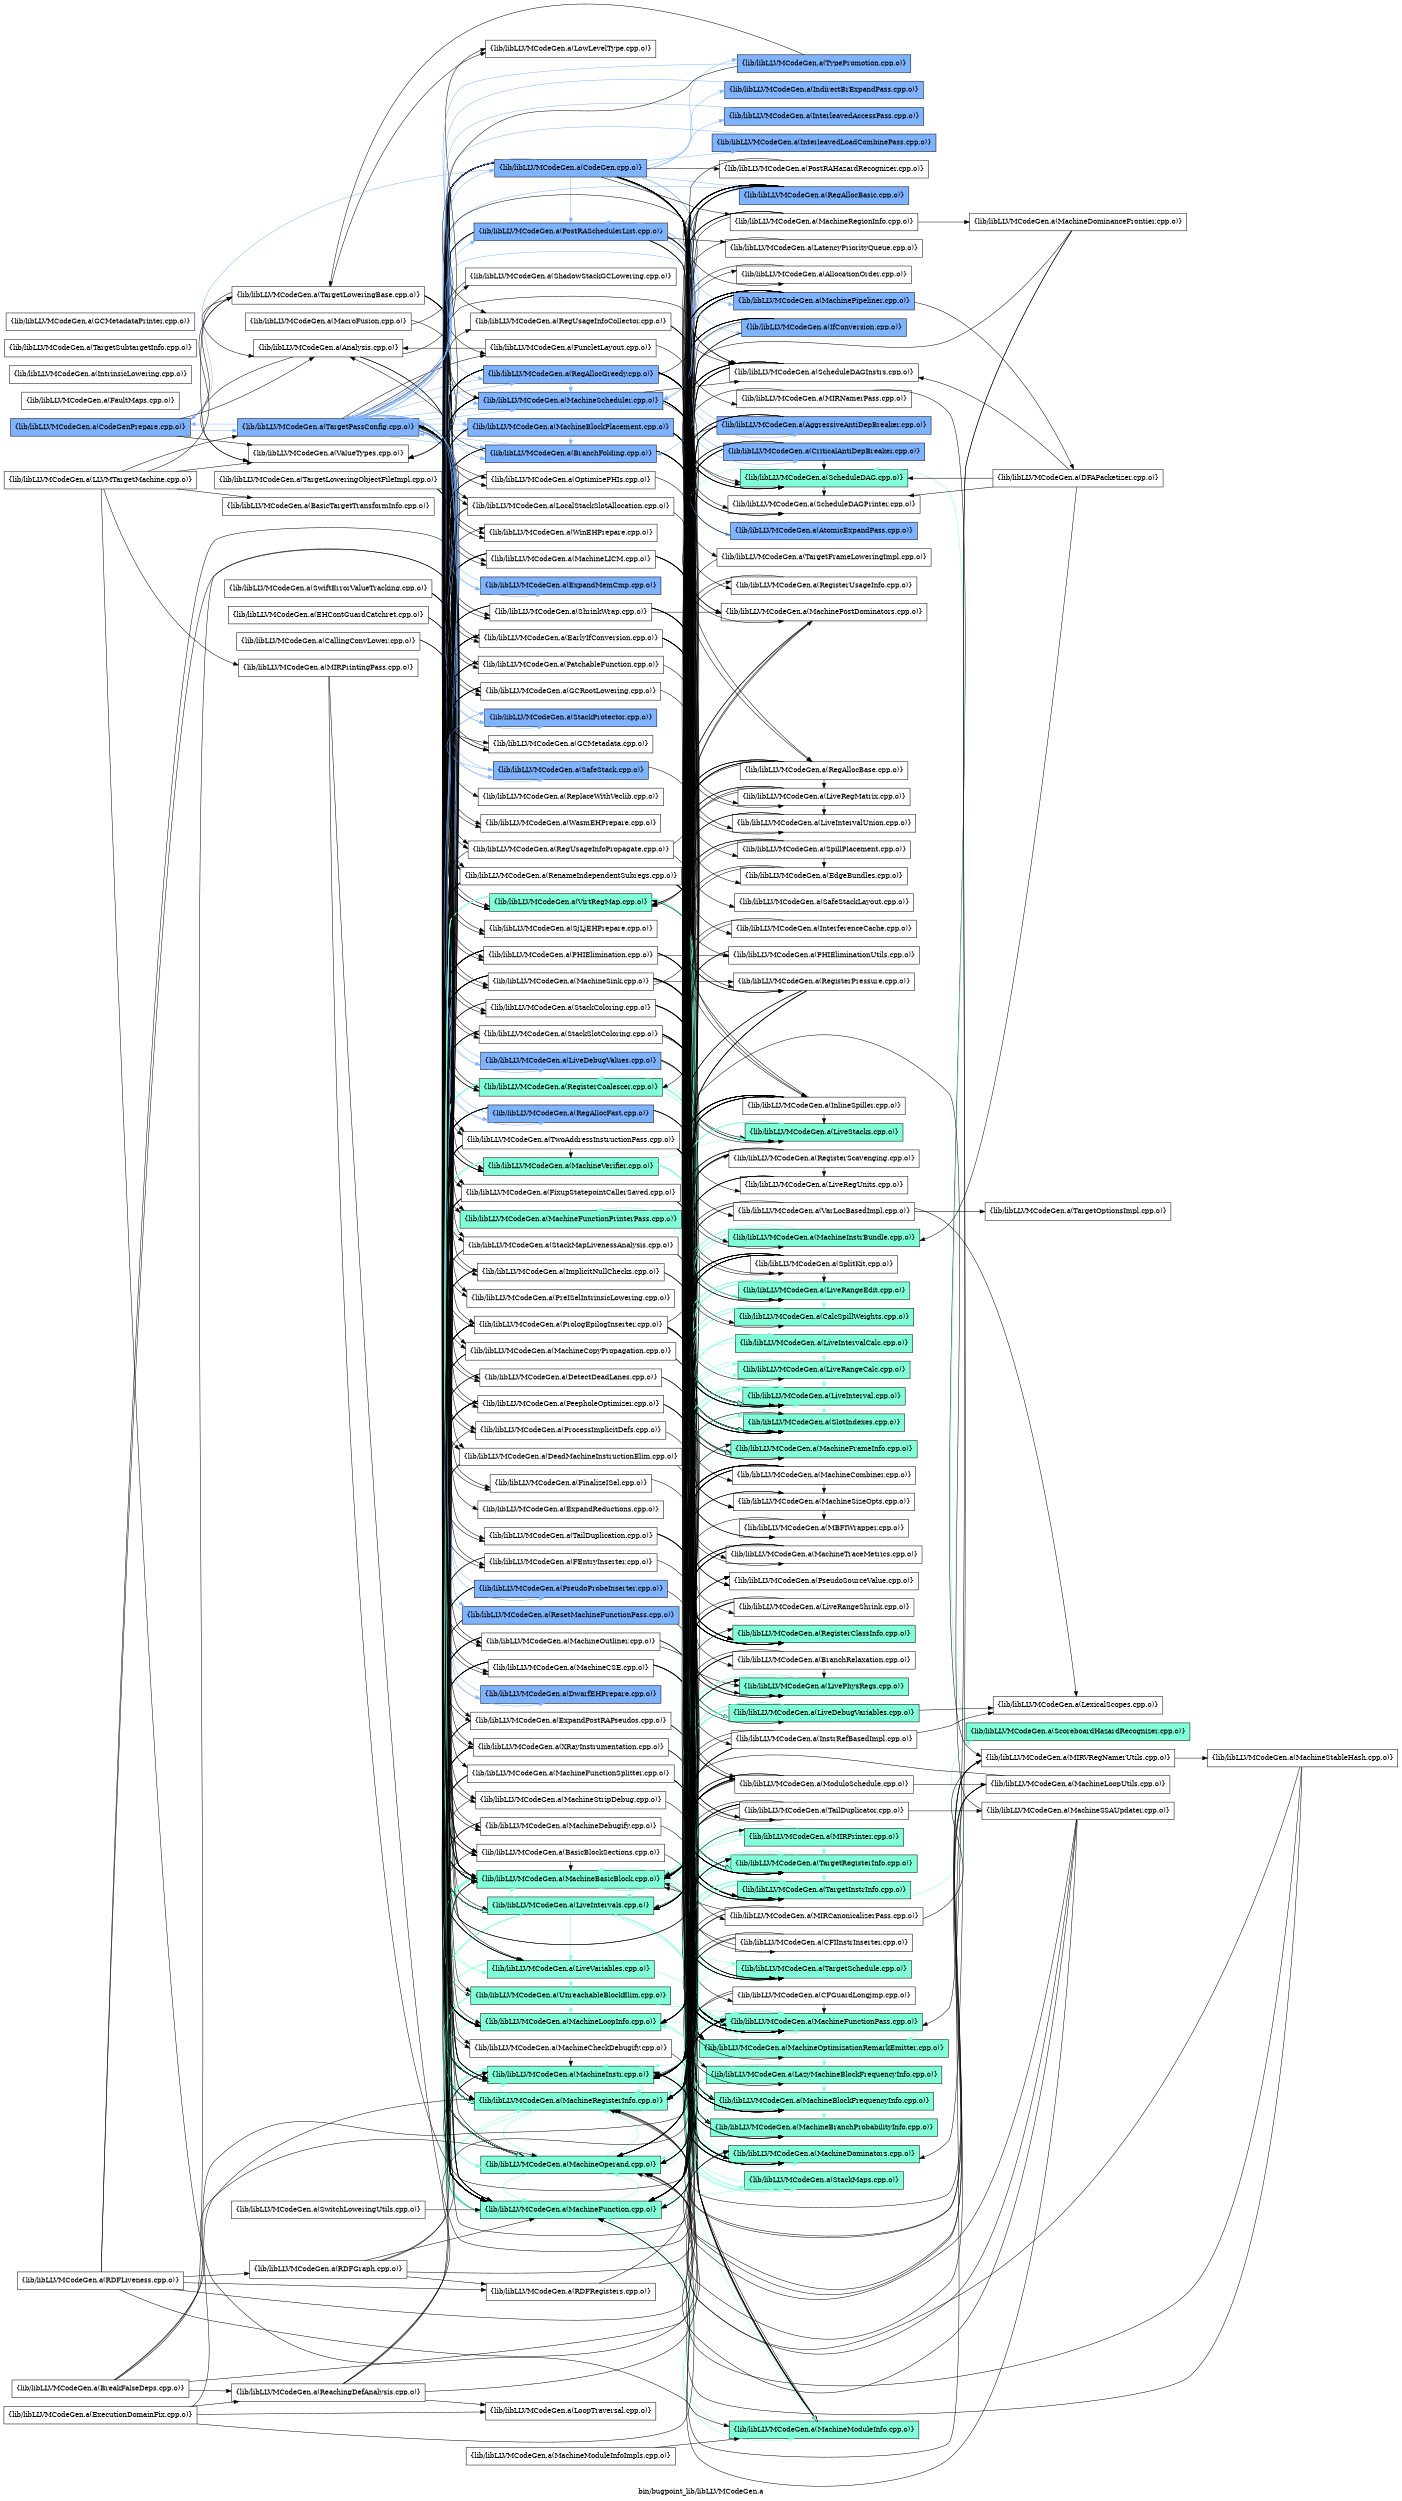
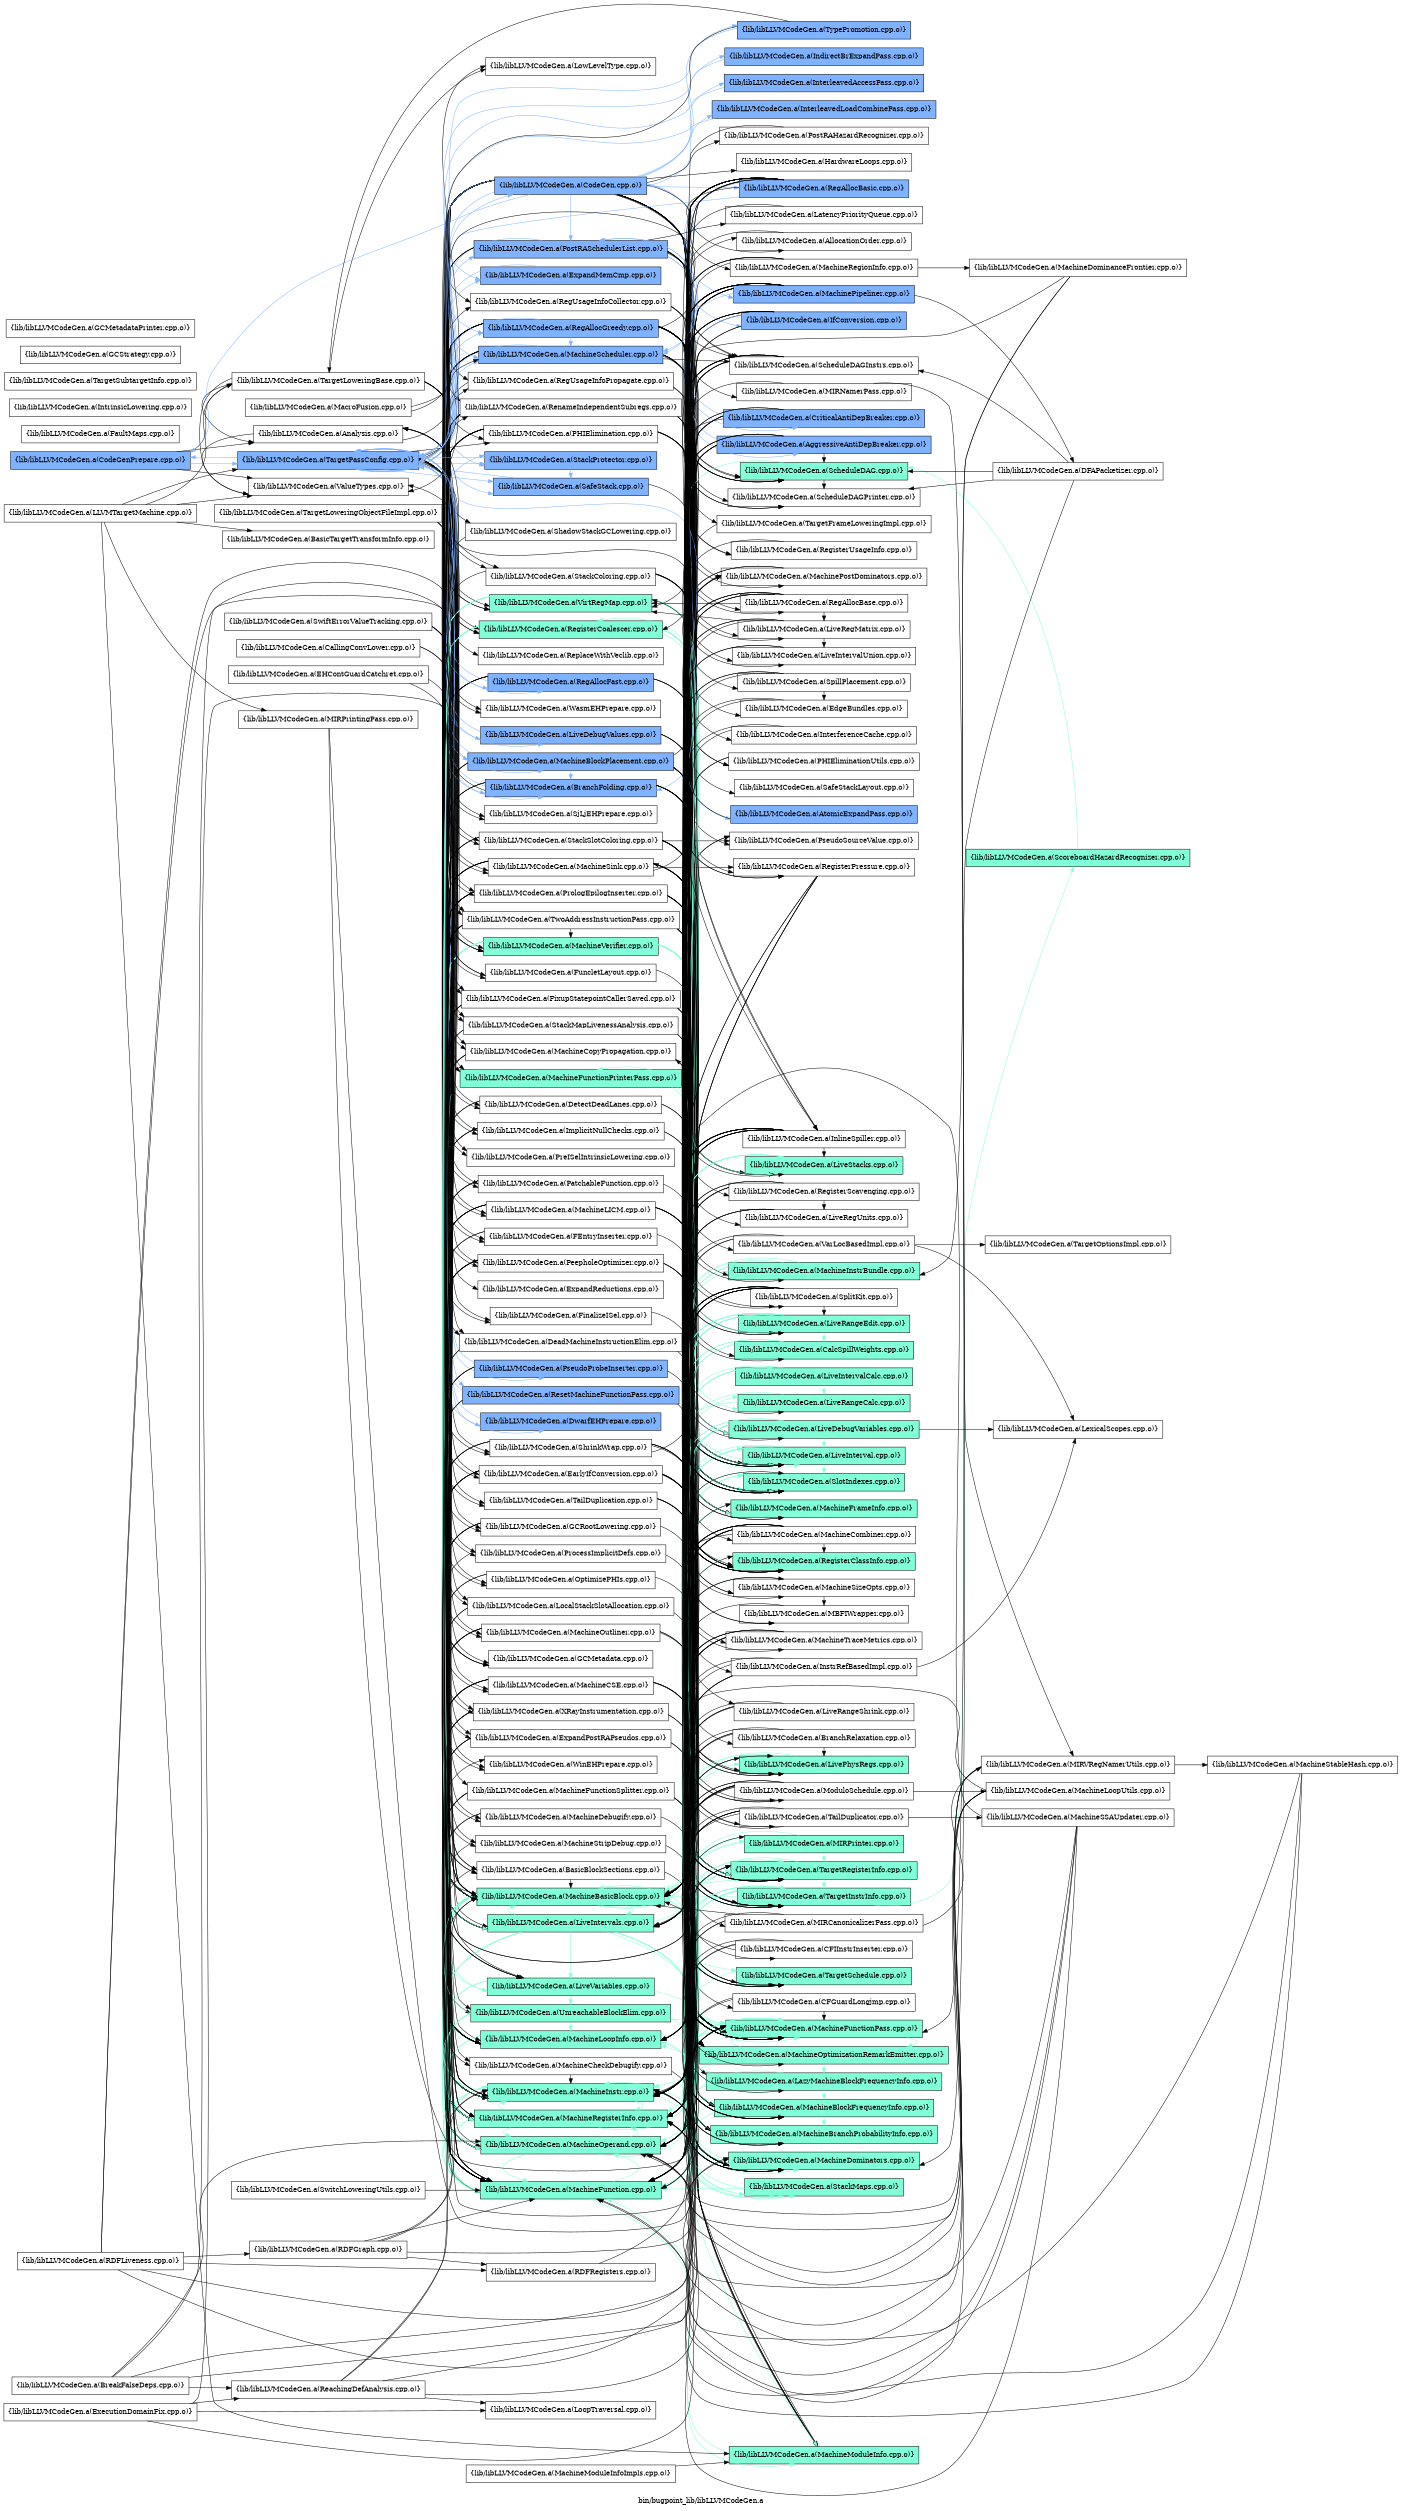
none -> (824, 162)
none -> (100, 355)
(450, 591) -> (451, 1061)
(445, 1540) -> none
(691, 1543) -> (691, 1494)
(690, 1696) -> (690, 1554)
(690, 1990) -> (690, 1979)
